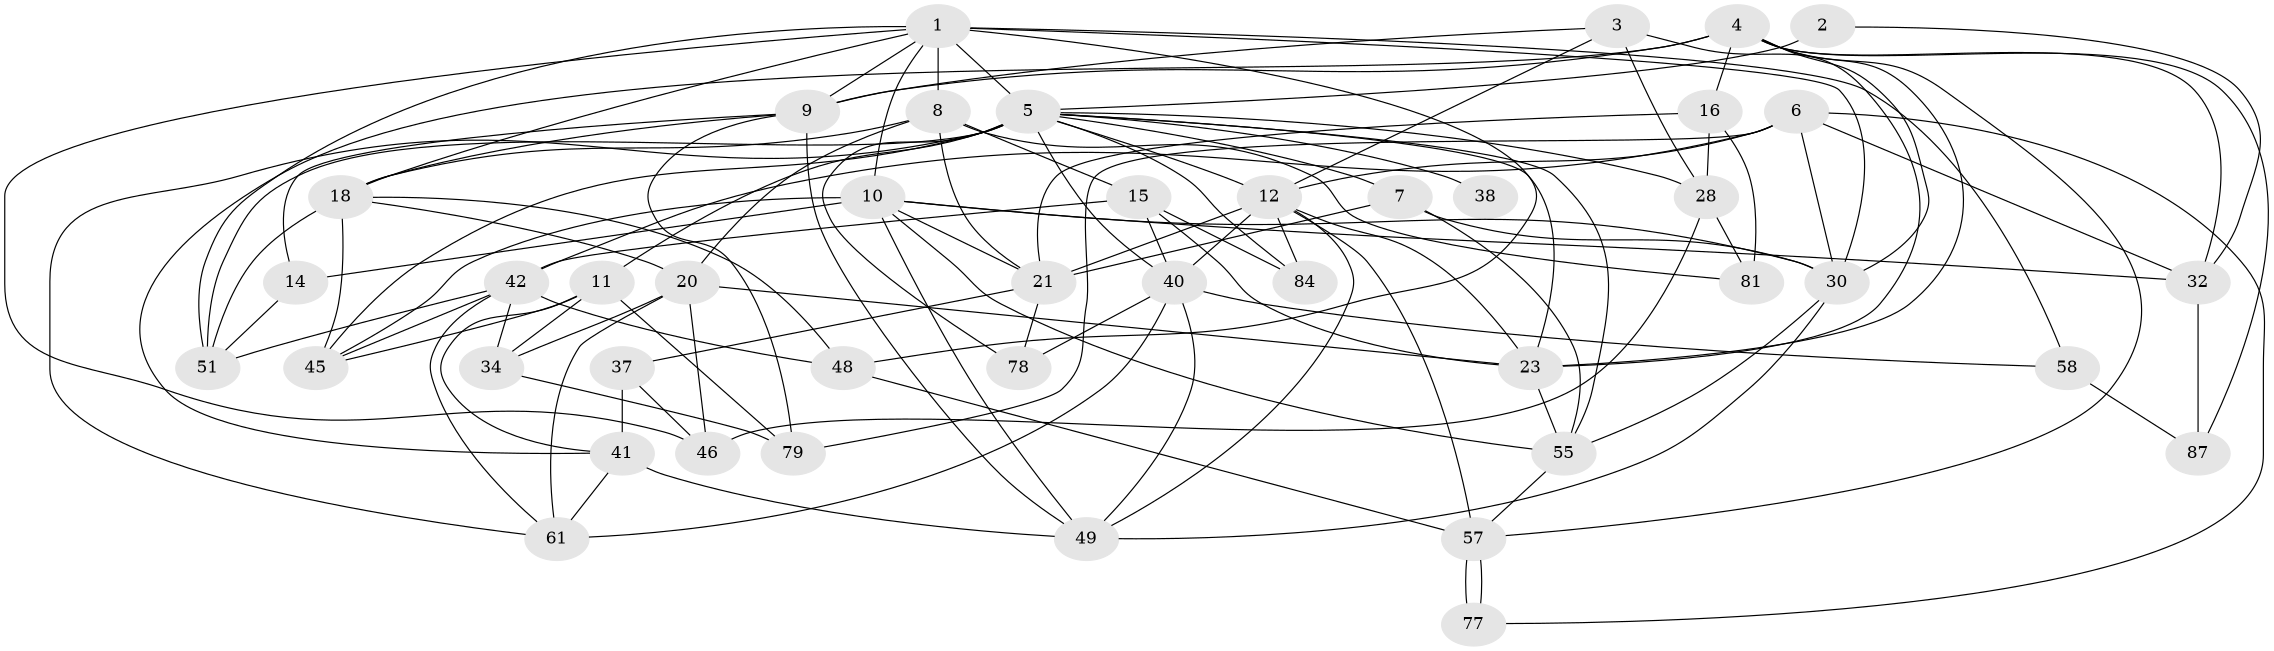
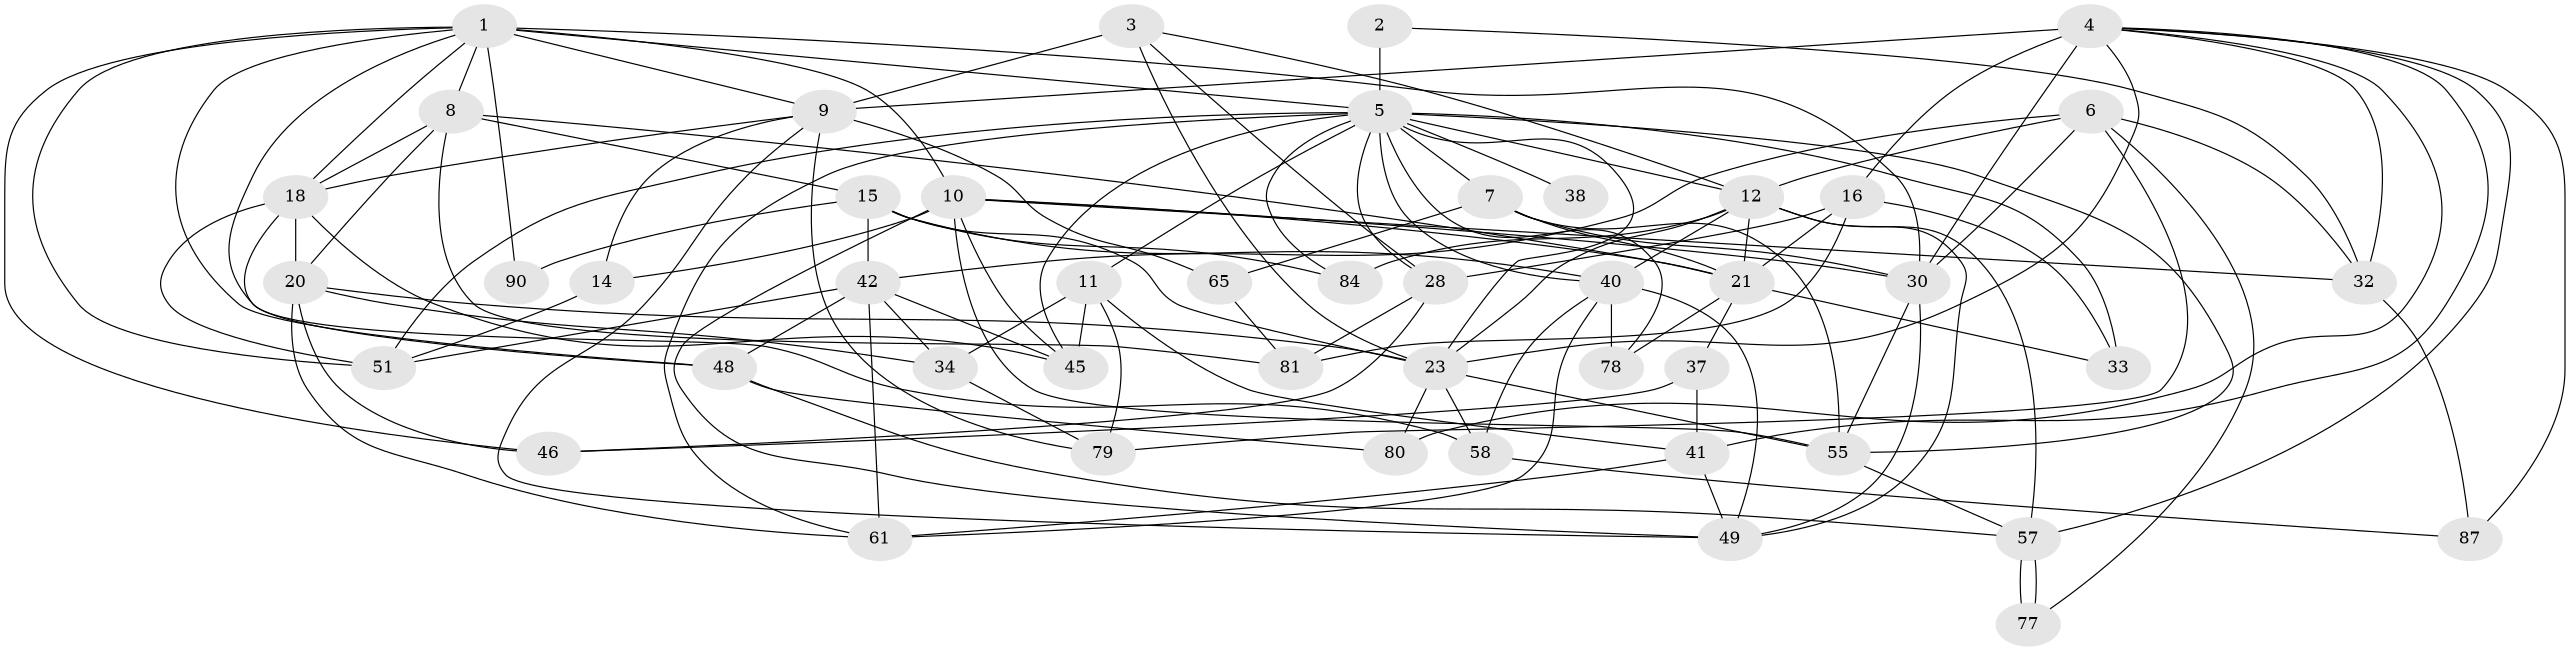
none -> (517, 283)
none -> (1220, 283)
none -> (2118, 368)
none -> (1454, 403)
none -> (1395, 454)
